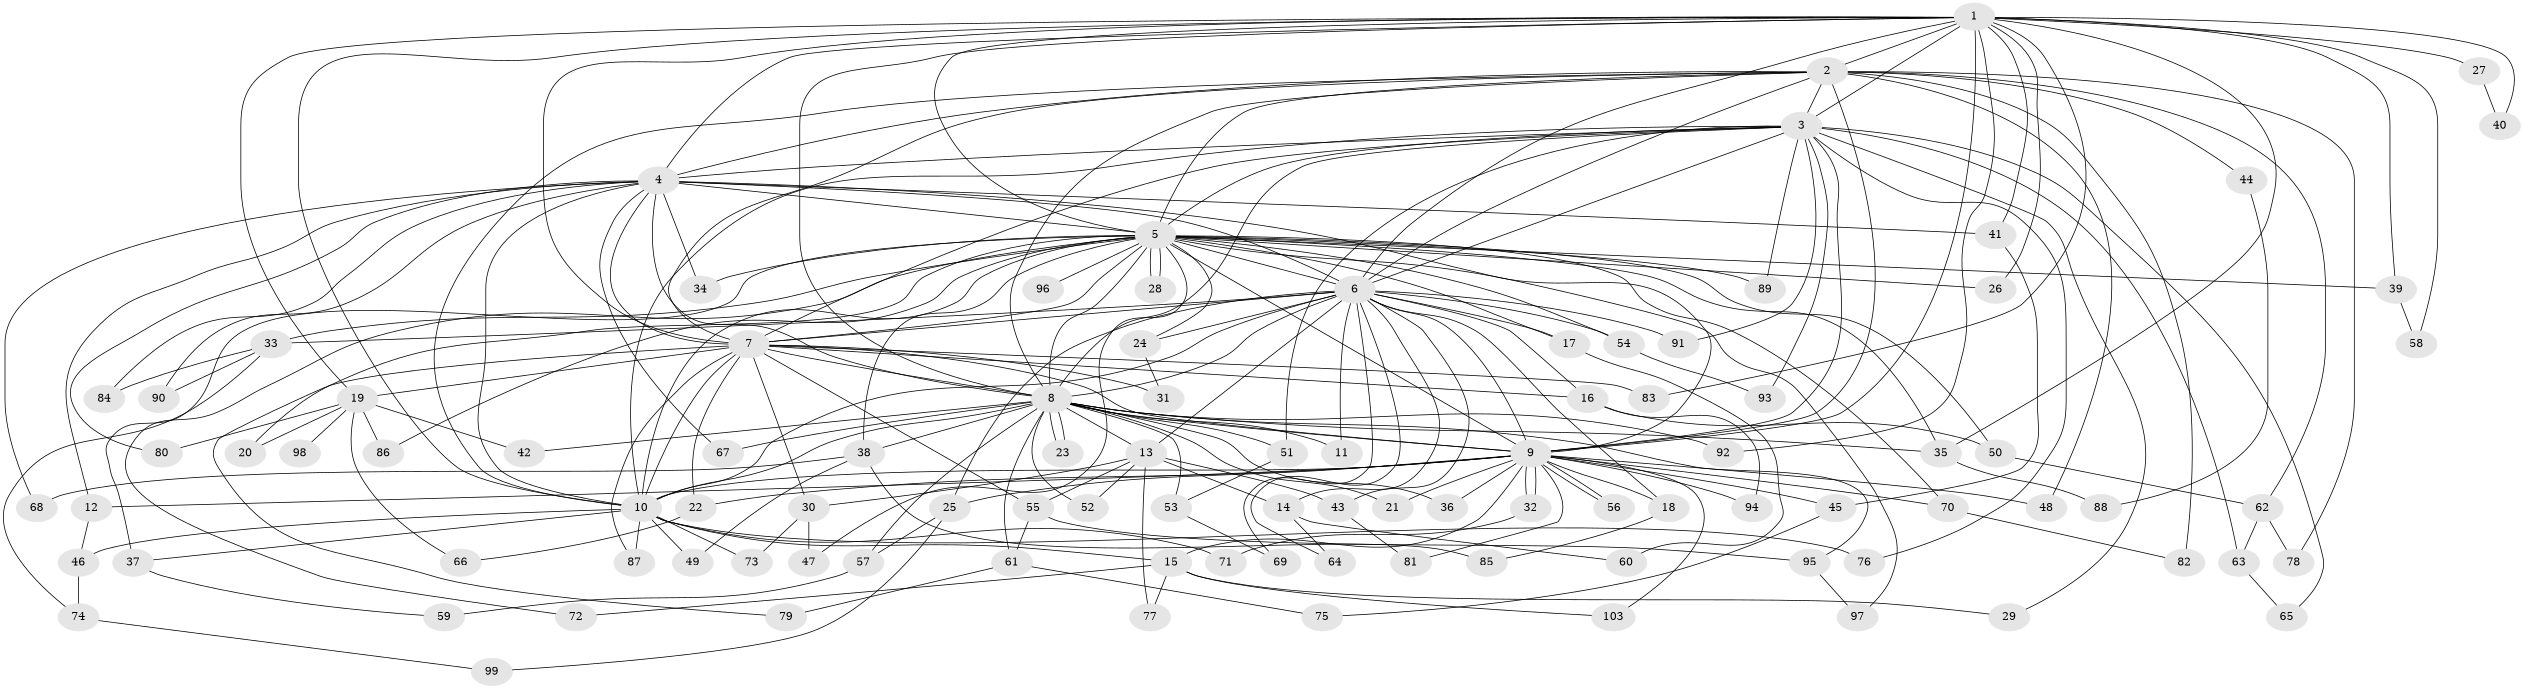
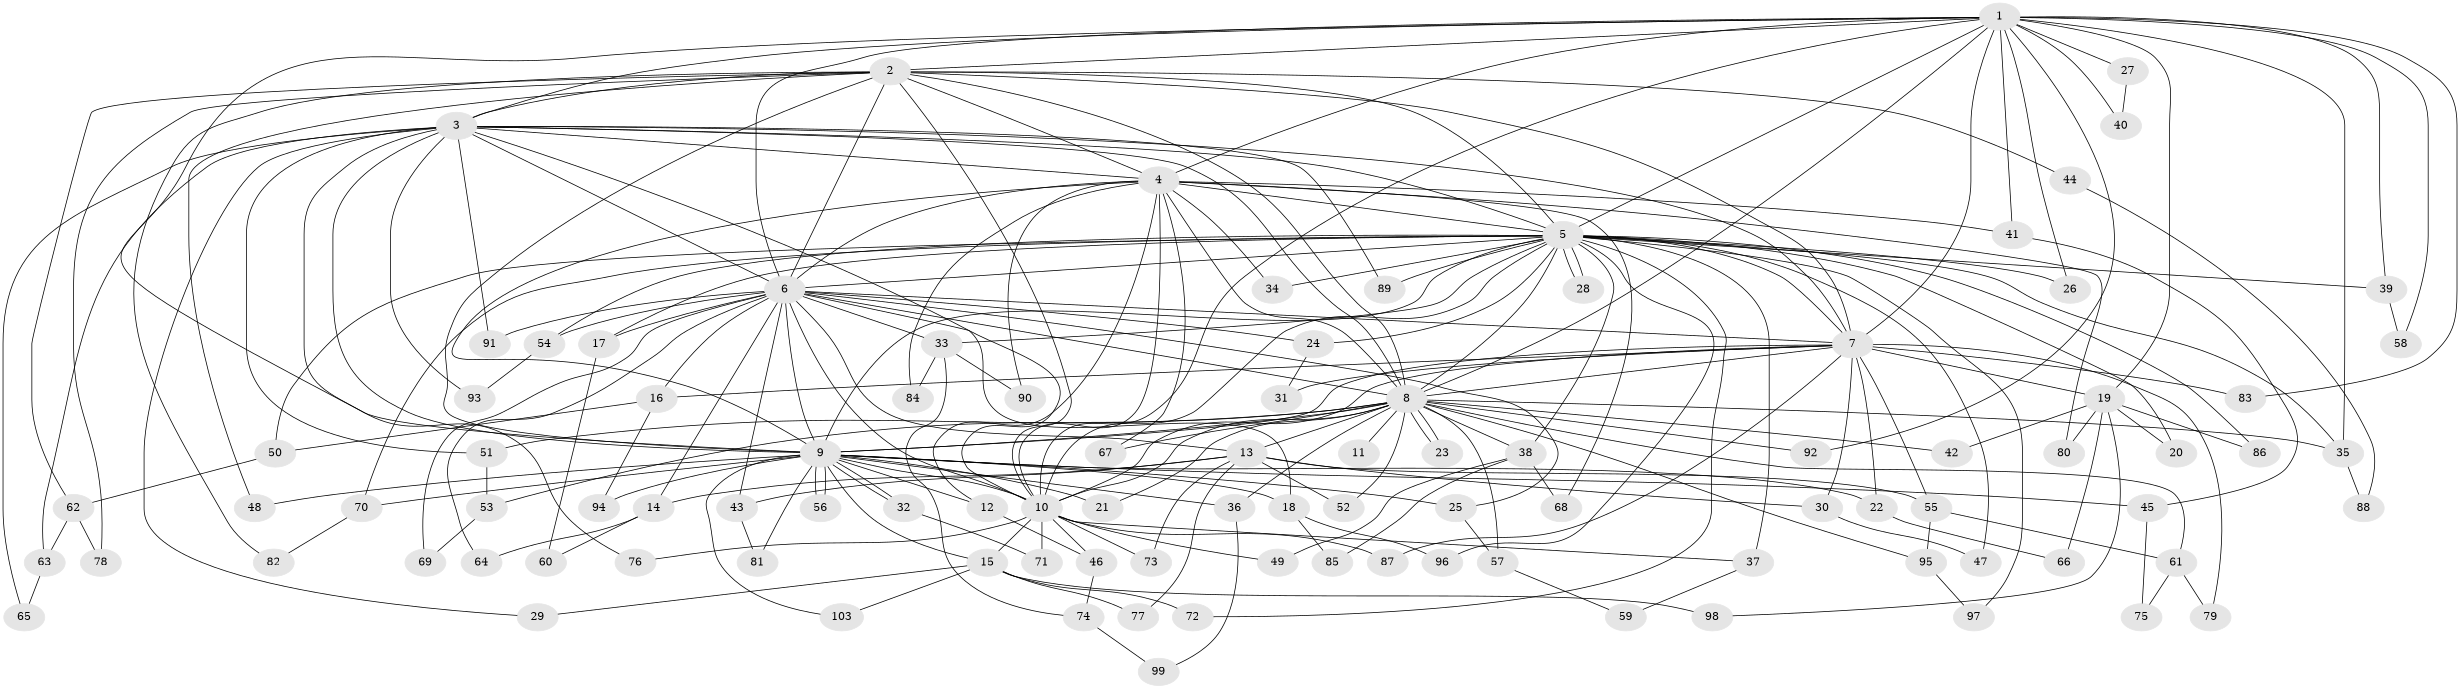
(619, 302) -> none
(1341, 375) -> none
(783, 533) -> (1181, 496)
none -> (1363, 535)
none -> (1348, 596)
(749, 646) -> (1231, 605)
